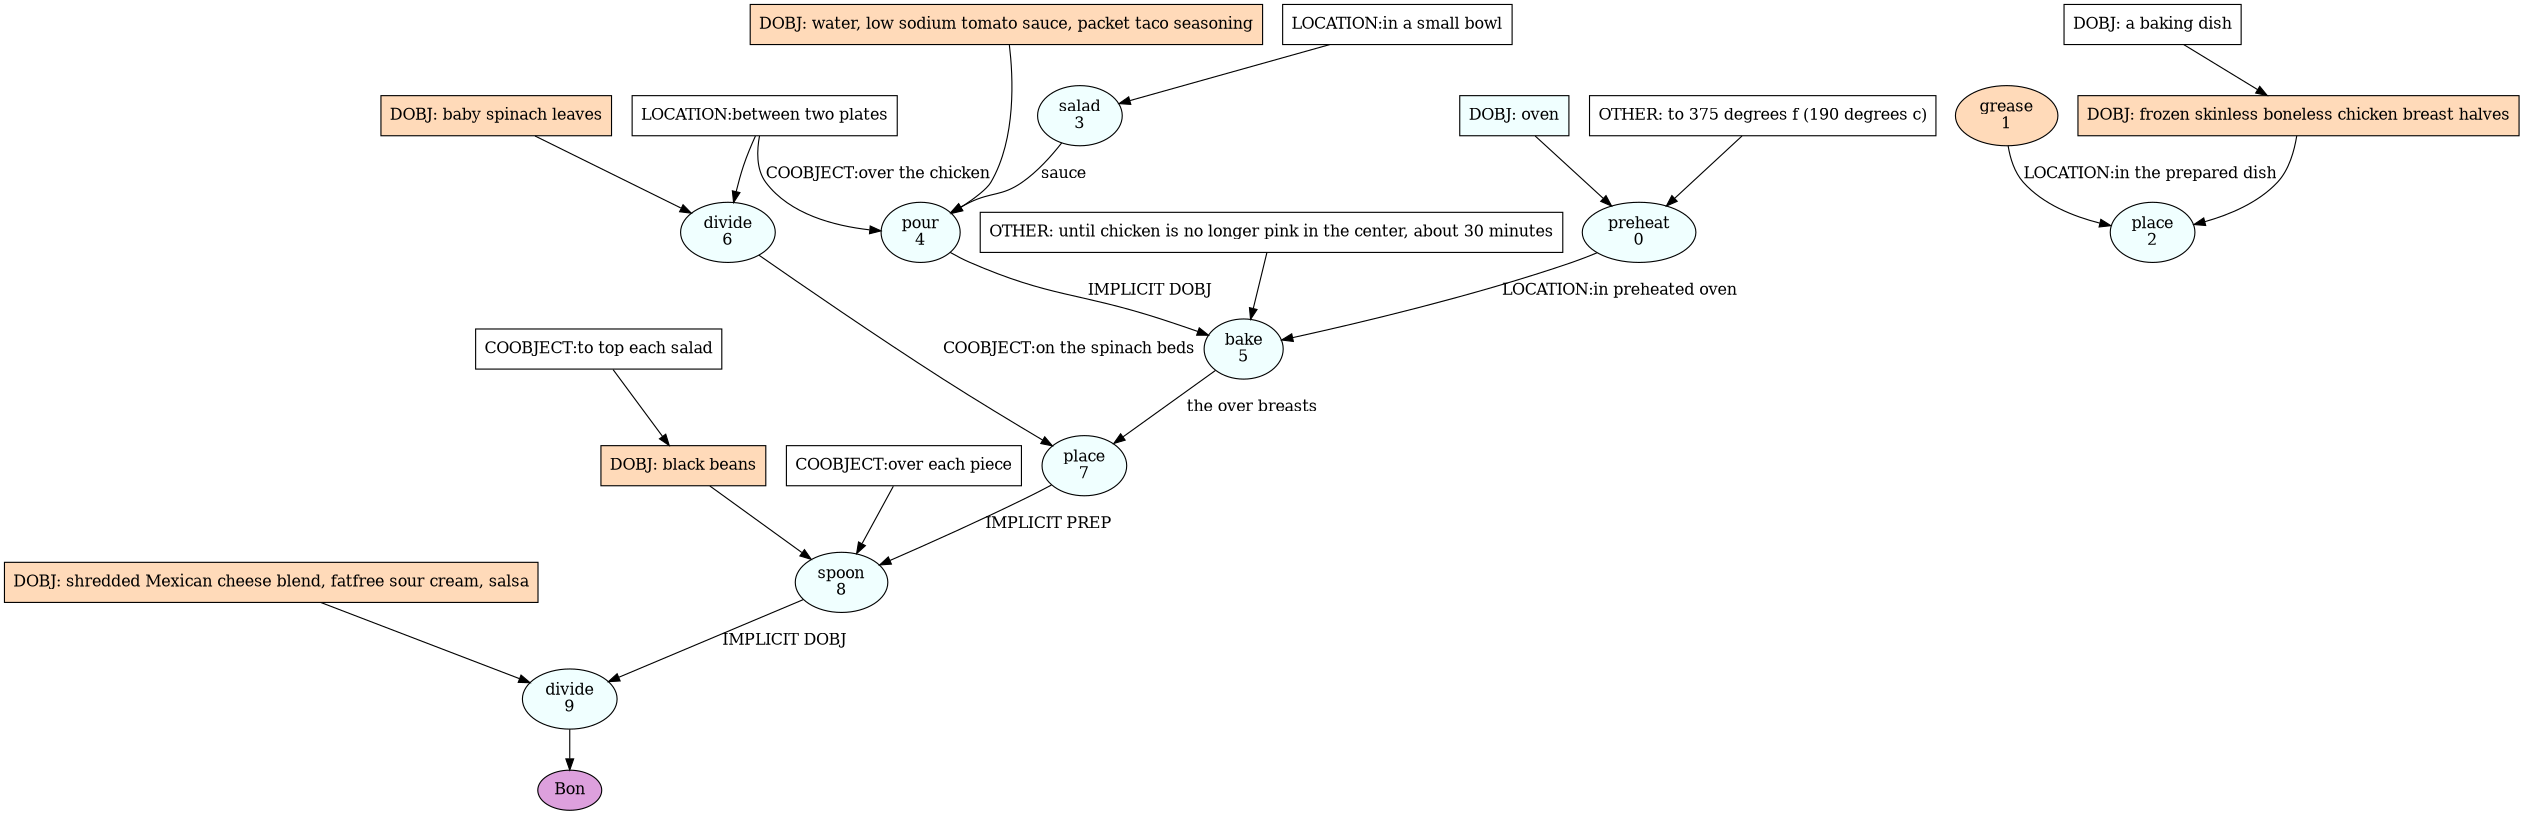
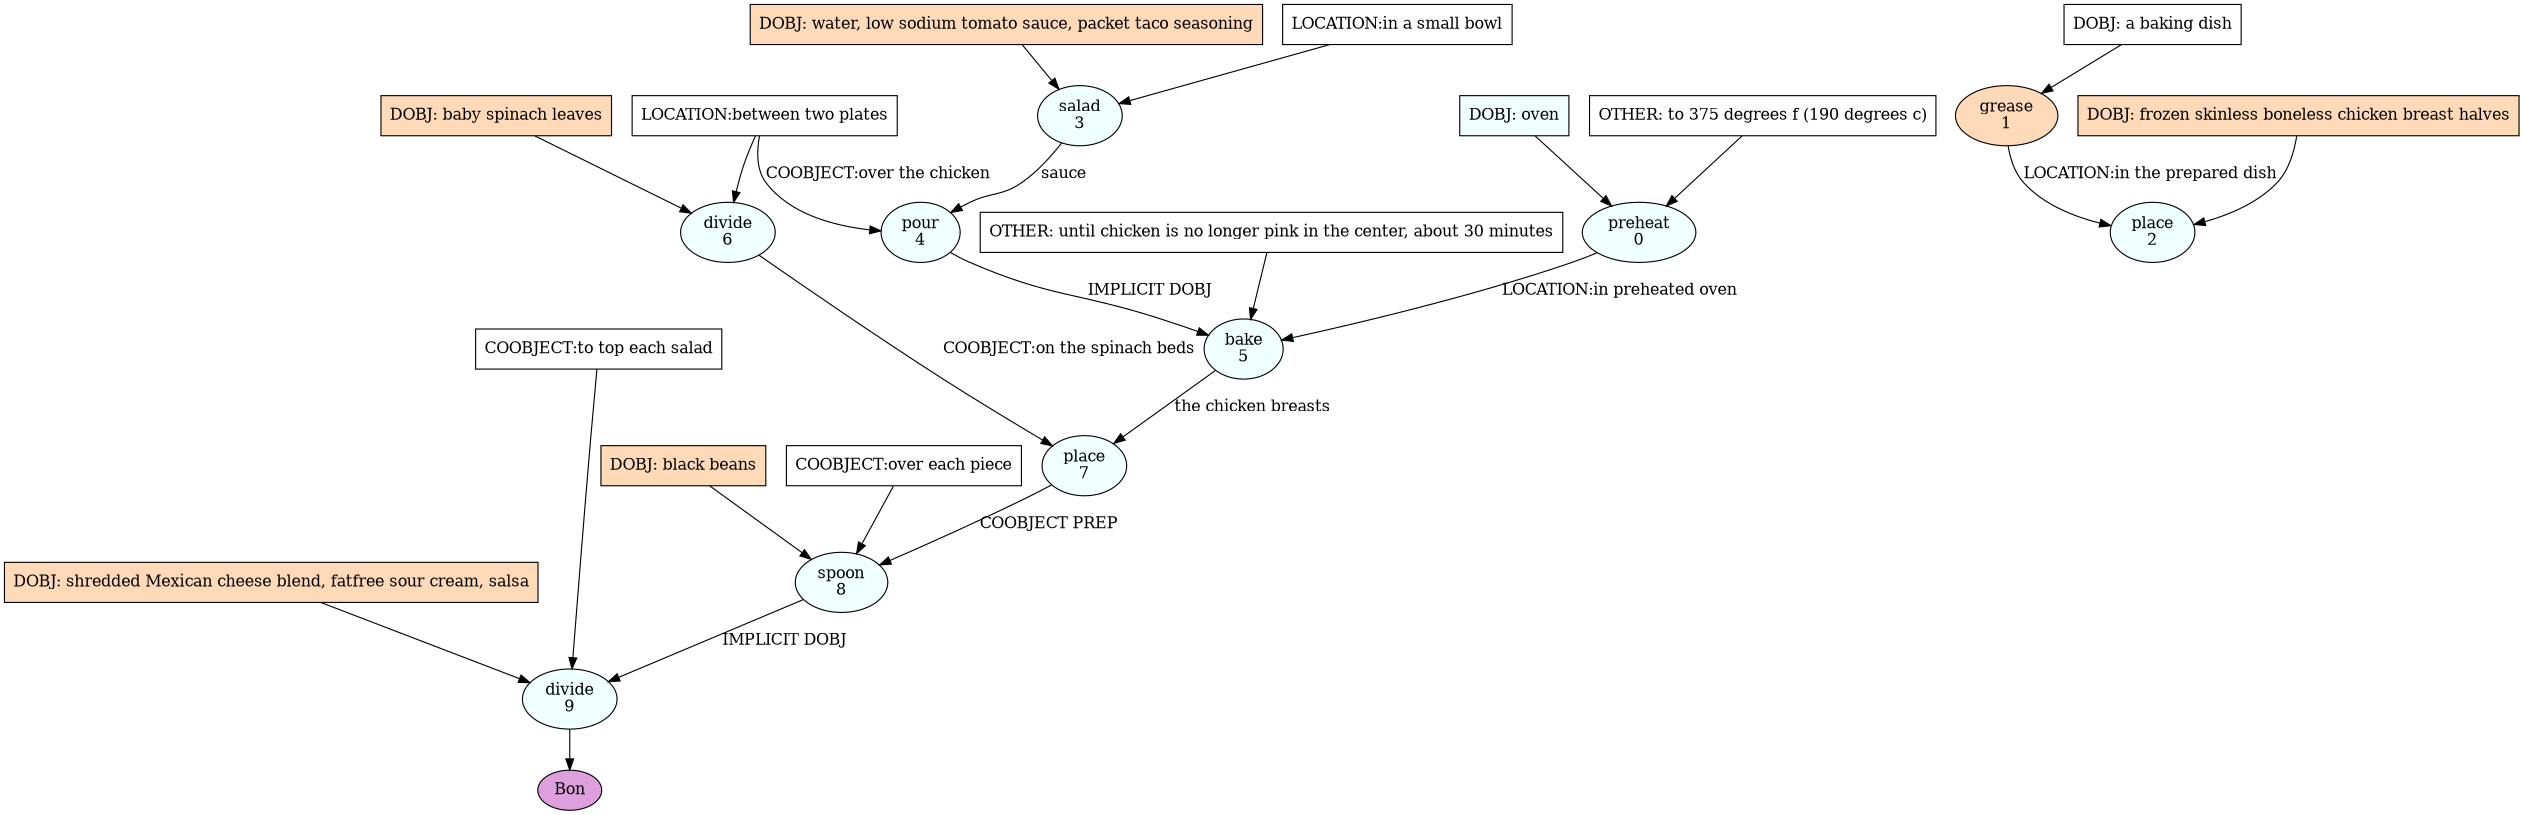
(2221, 67) -> (2086, 66)
(1008, 135) -> (1037, 63)
(638, 403) -> (584, 513)
(1253, 407) -> (1253, 407)
(1049, 524) -> (1049, 524)
